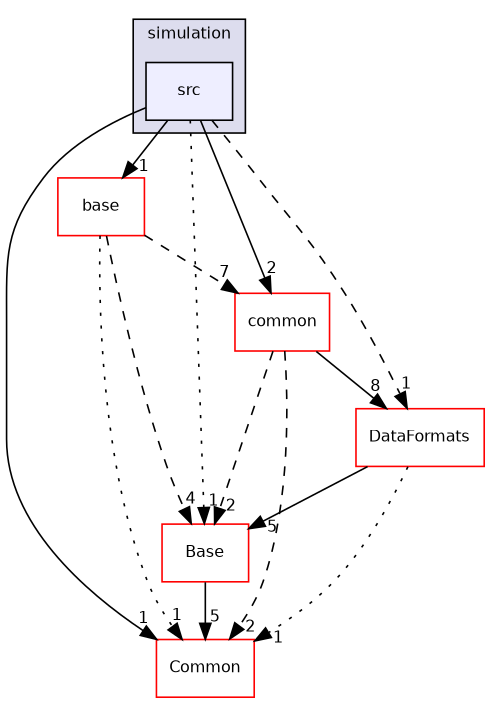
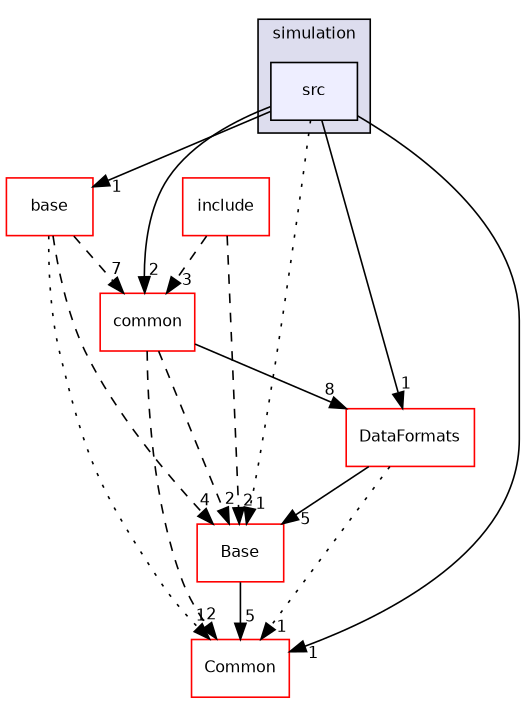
none -> (226, 207)
(316, 250) -> (360, 256)
